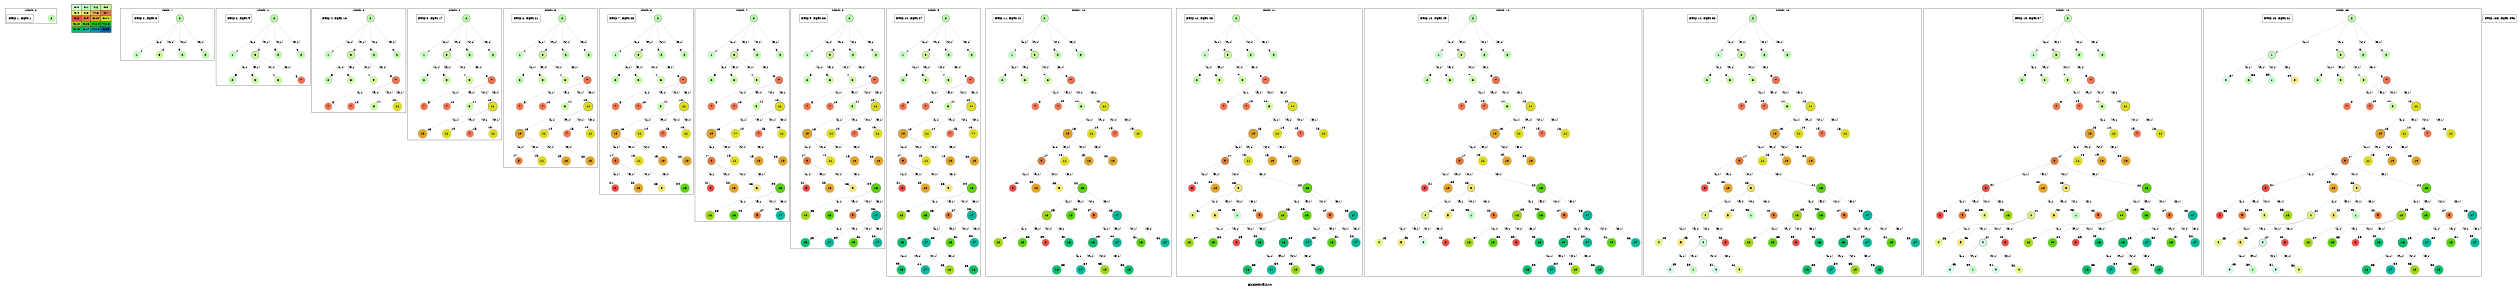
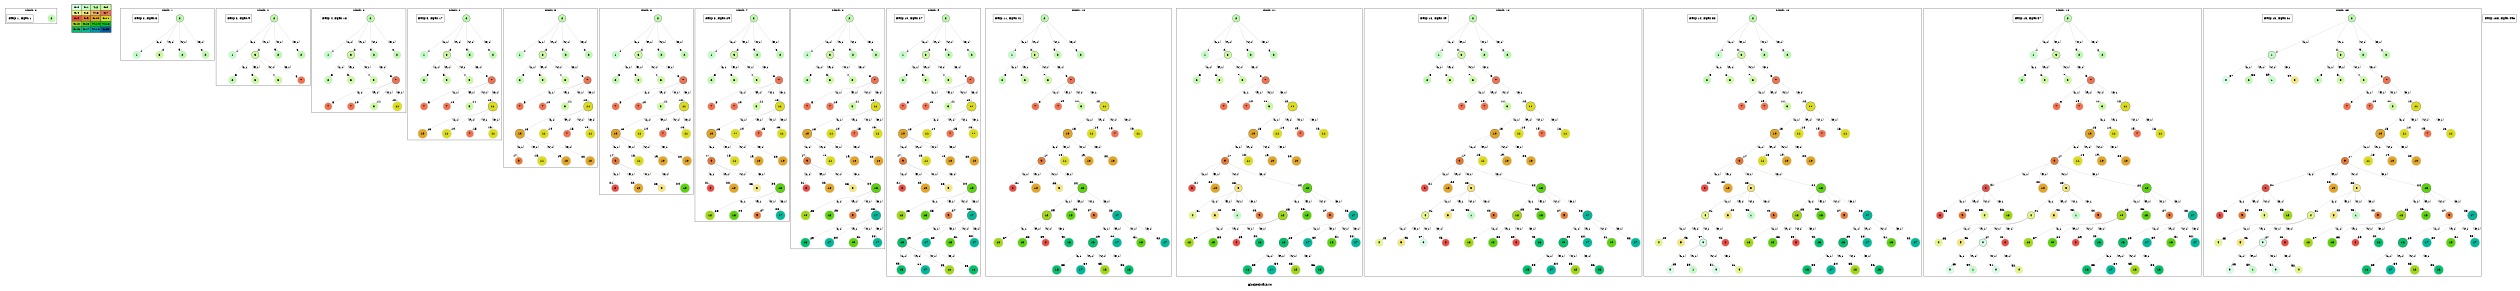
(526, 18) -> none
(622, 18) -> none
none -> (718, 18)
(813, 18) -> none
(1199, 18) -> none
